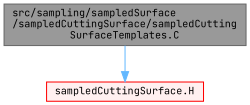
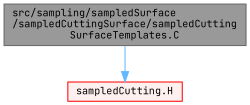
(125, 92) -> (125, 92)
